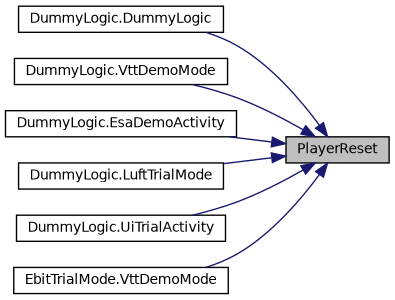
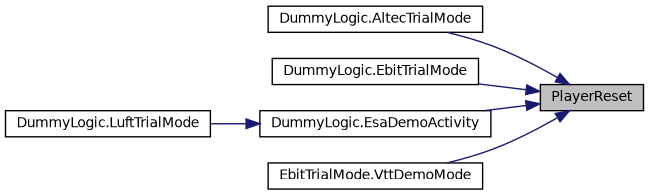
(121, 19) -> (375, 19)
(121, 72) -> (375, 72)
(247, 161) -> (228, 124)
(121, 228) -> none
